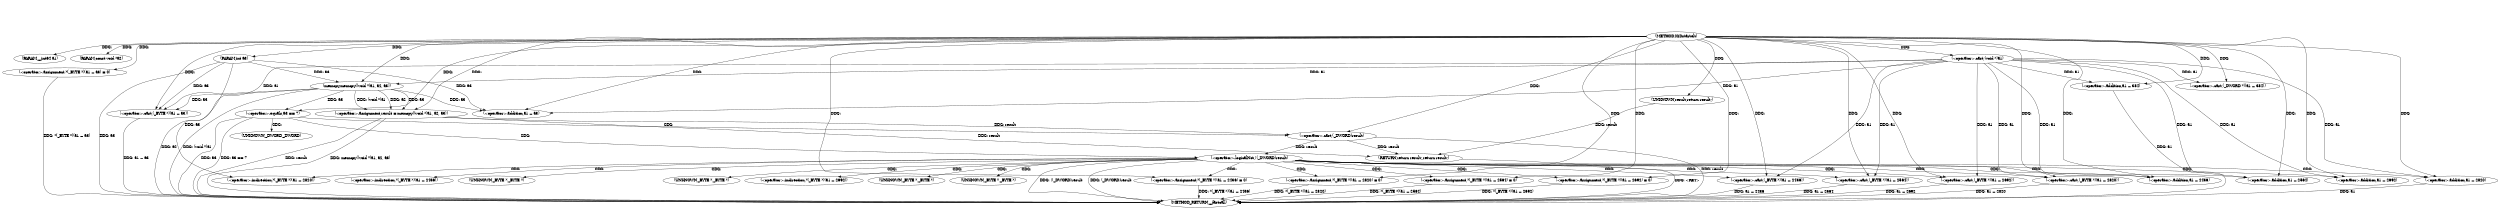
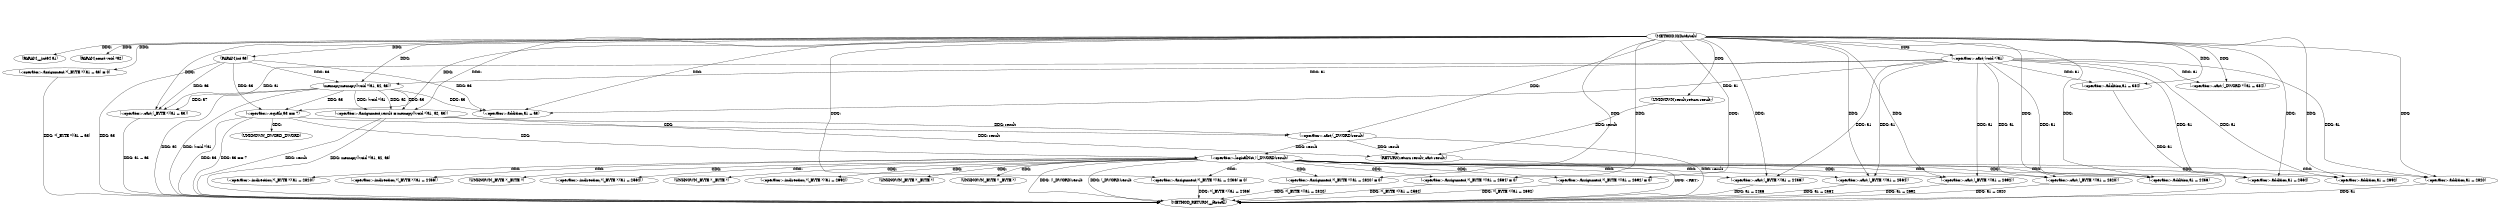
(200, 100) -> (200, 100)
(183, 125) -> (238, 91)
(1414, 158) -> (1414, 158)
none -> (599, 181)
